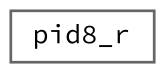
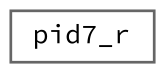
(83, 37) -> (83, 37)
